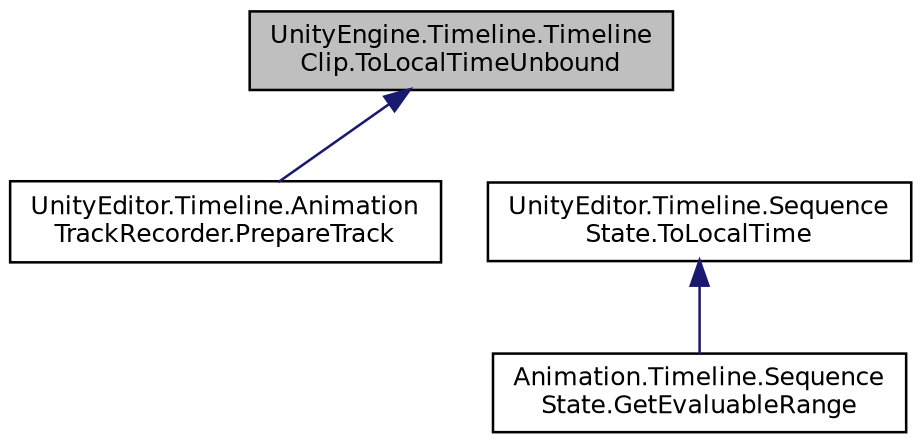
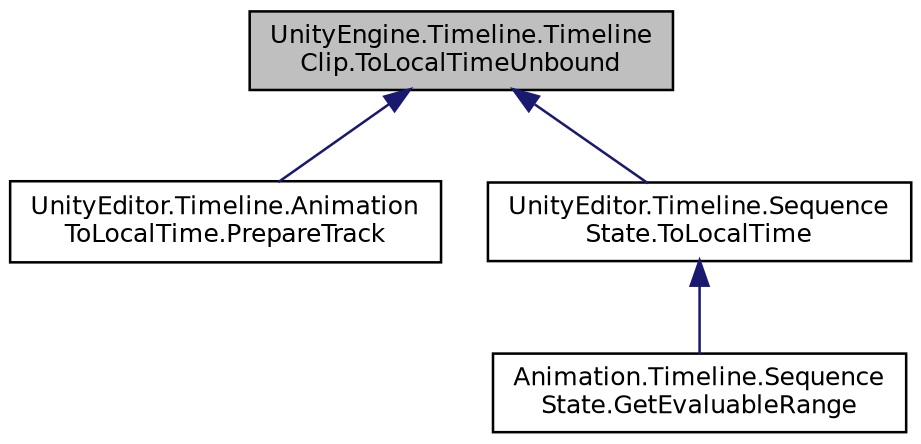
none -> (591, 144)
(226, 222) -> (226, 222)
